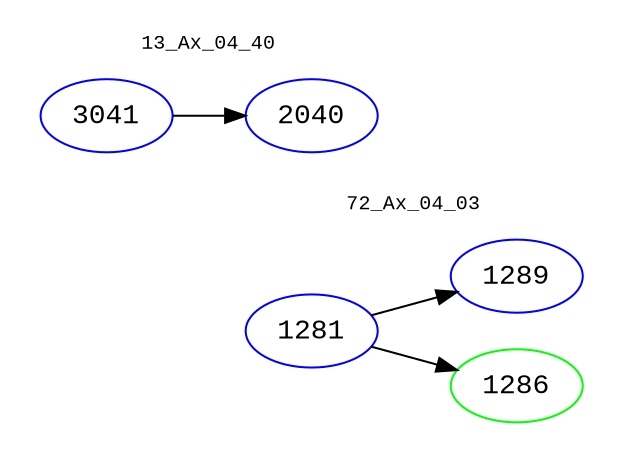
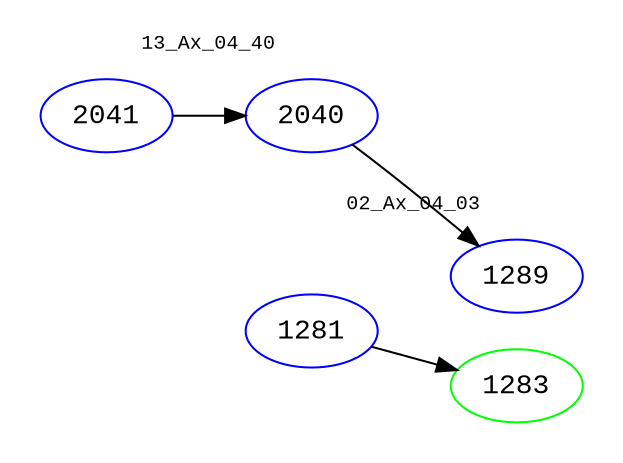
(107, 116) -> (107, 116)
(414, 204) -> (414, 204)
(404, 306) -> (422, 199)
(517, 386) -> (517, 386)
